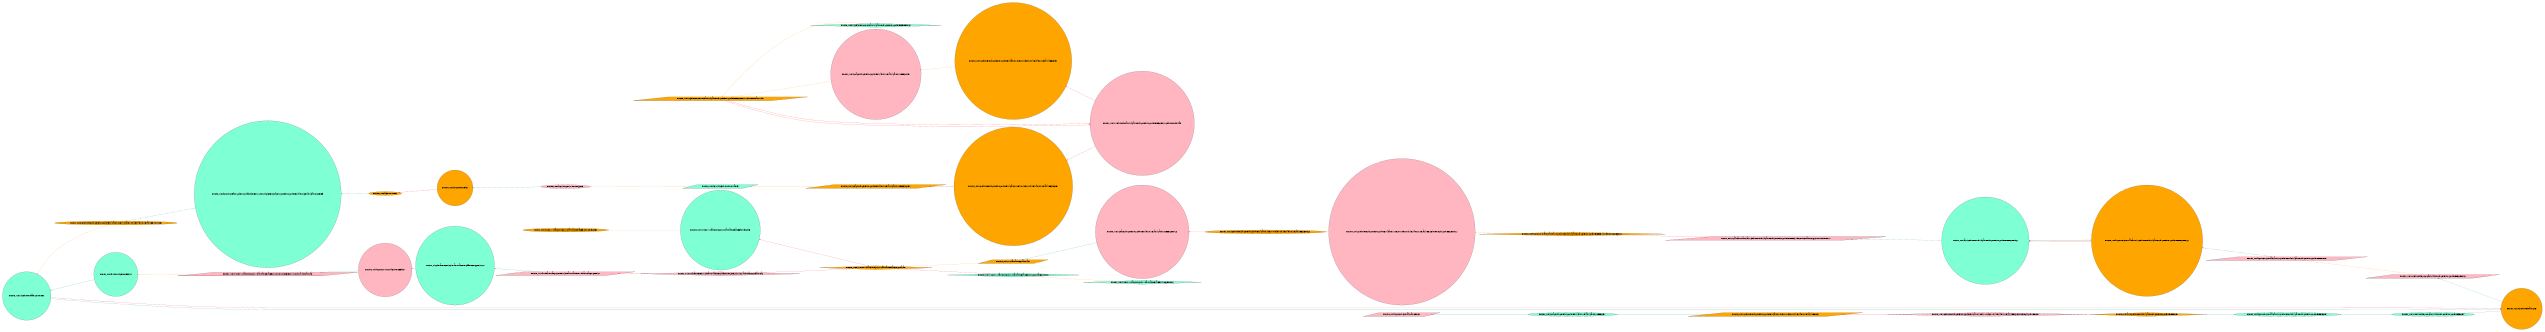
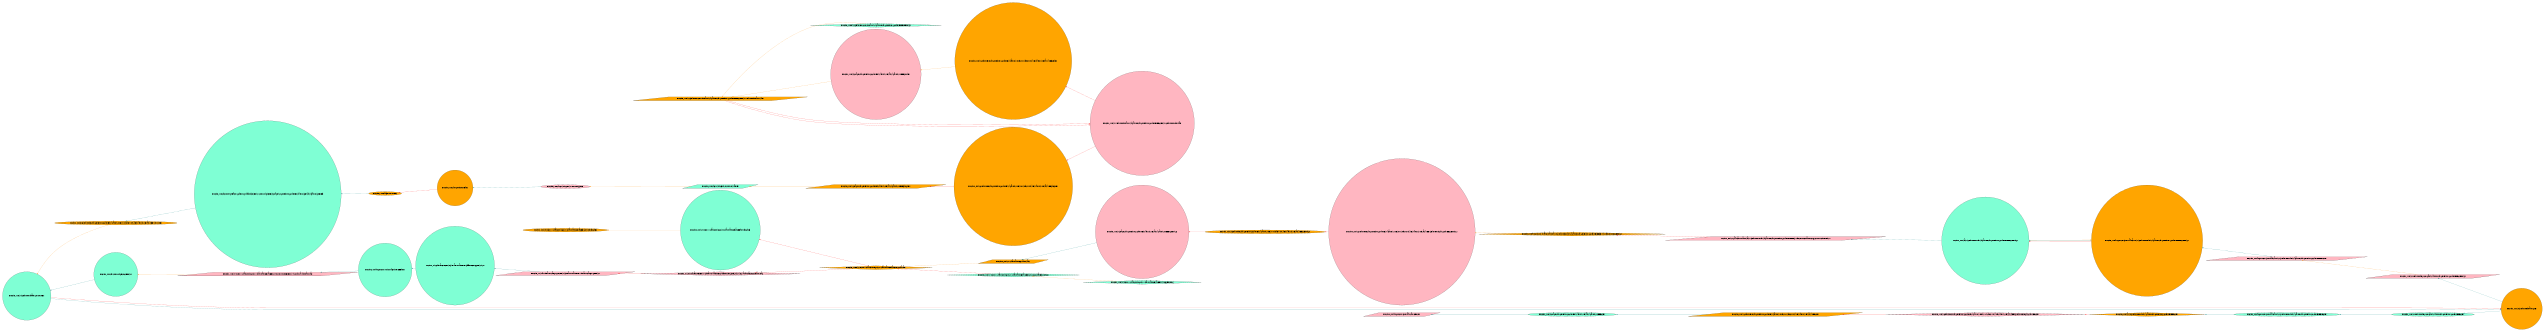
(385, 270) -> (385, 270)
